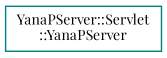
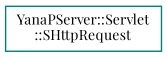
(84, 29) -> (84, 29)
